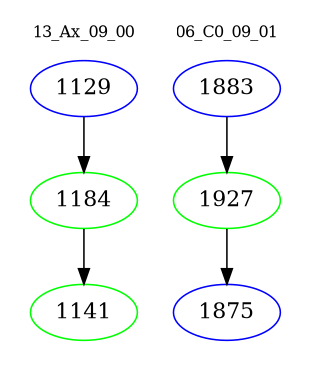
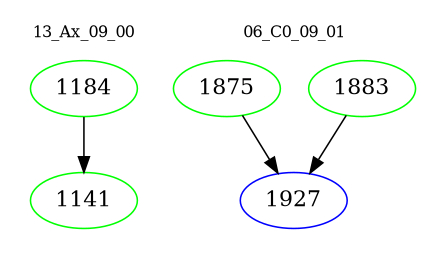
(84, 89) -> none
(227, 89) -> (362, 89)
(227, 200) -> (294, 200)
(227, 249) -> (256, 137)
(227, 312) -> (227, 89)
